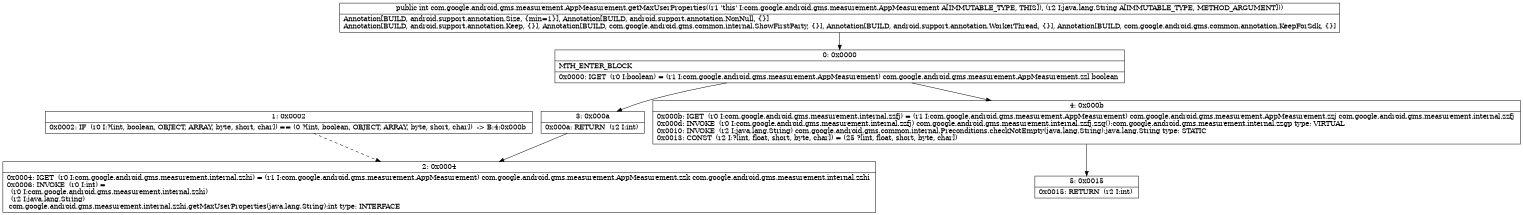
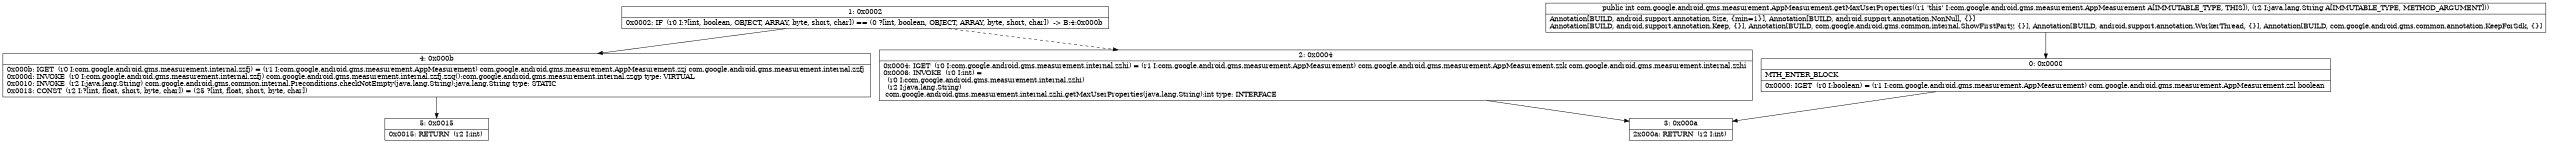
(949, 91) -> (694, 41)
(593, 128) -> (1681, 134)
(535, 147) -> (1556, 111)
